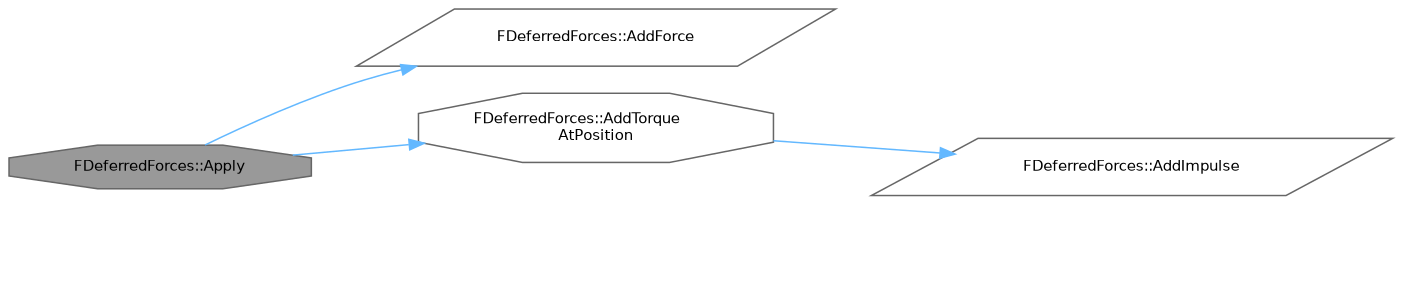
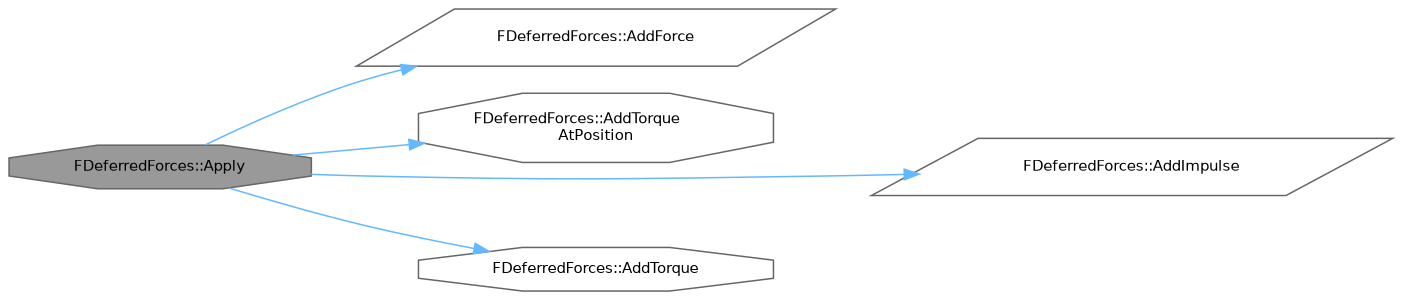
(857, 147) -> (608, 179)
none -> (596, 269)
